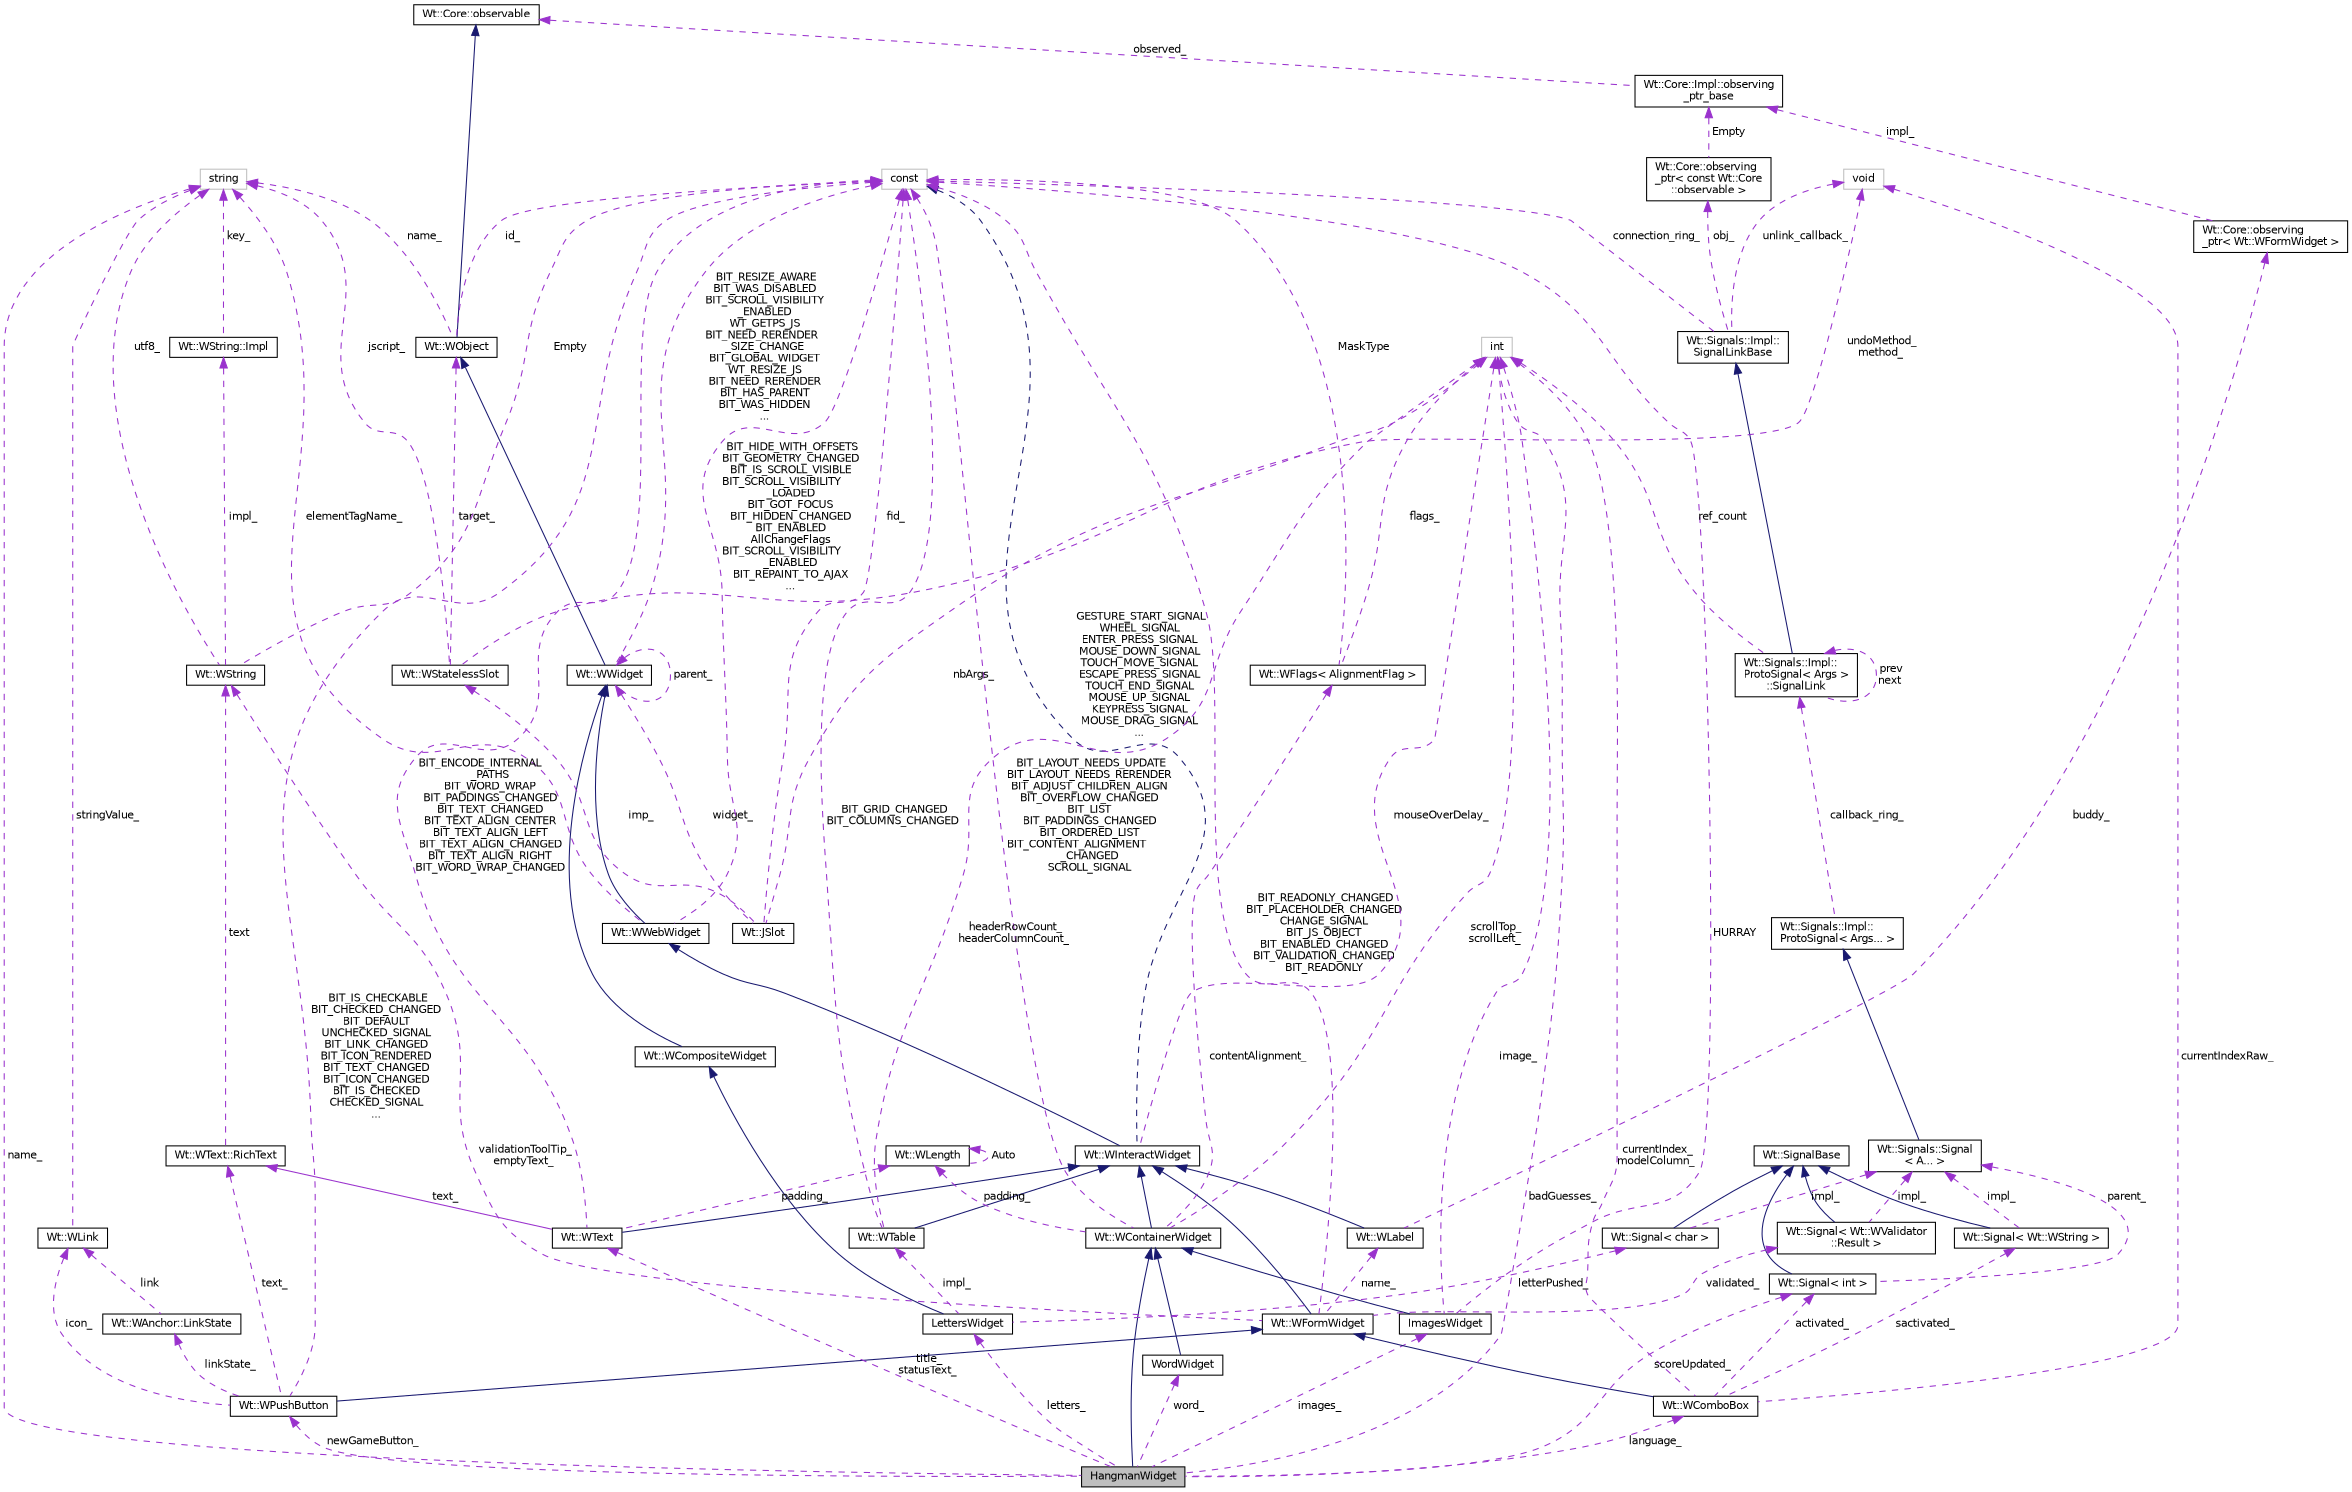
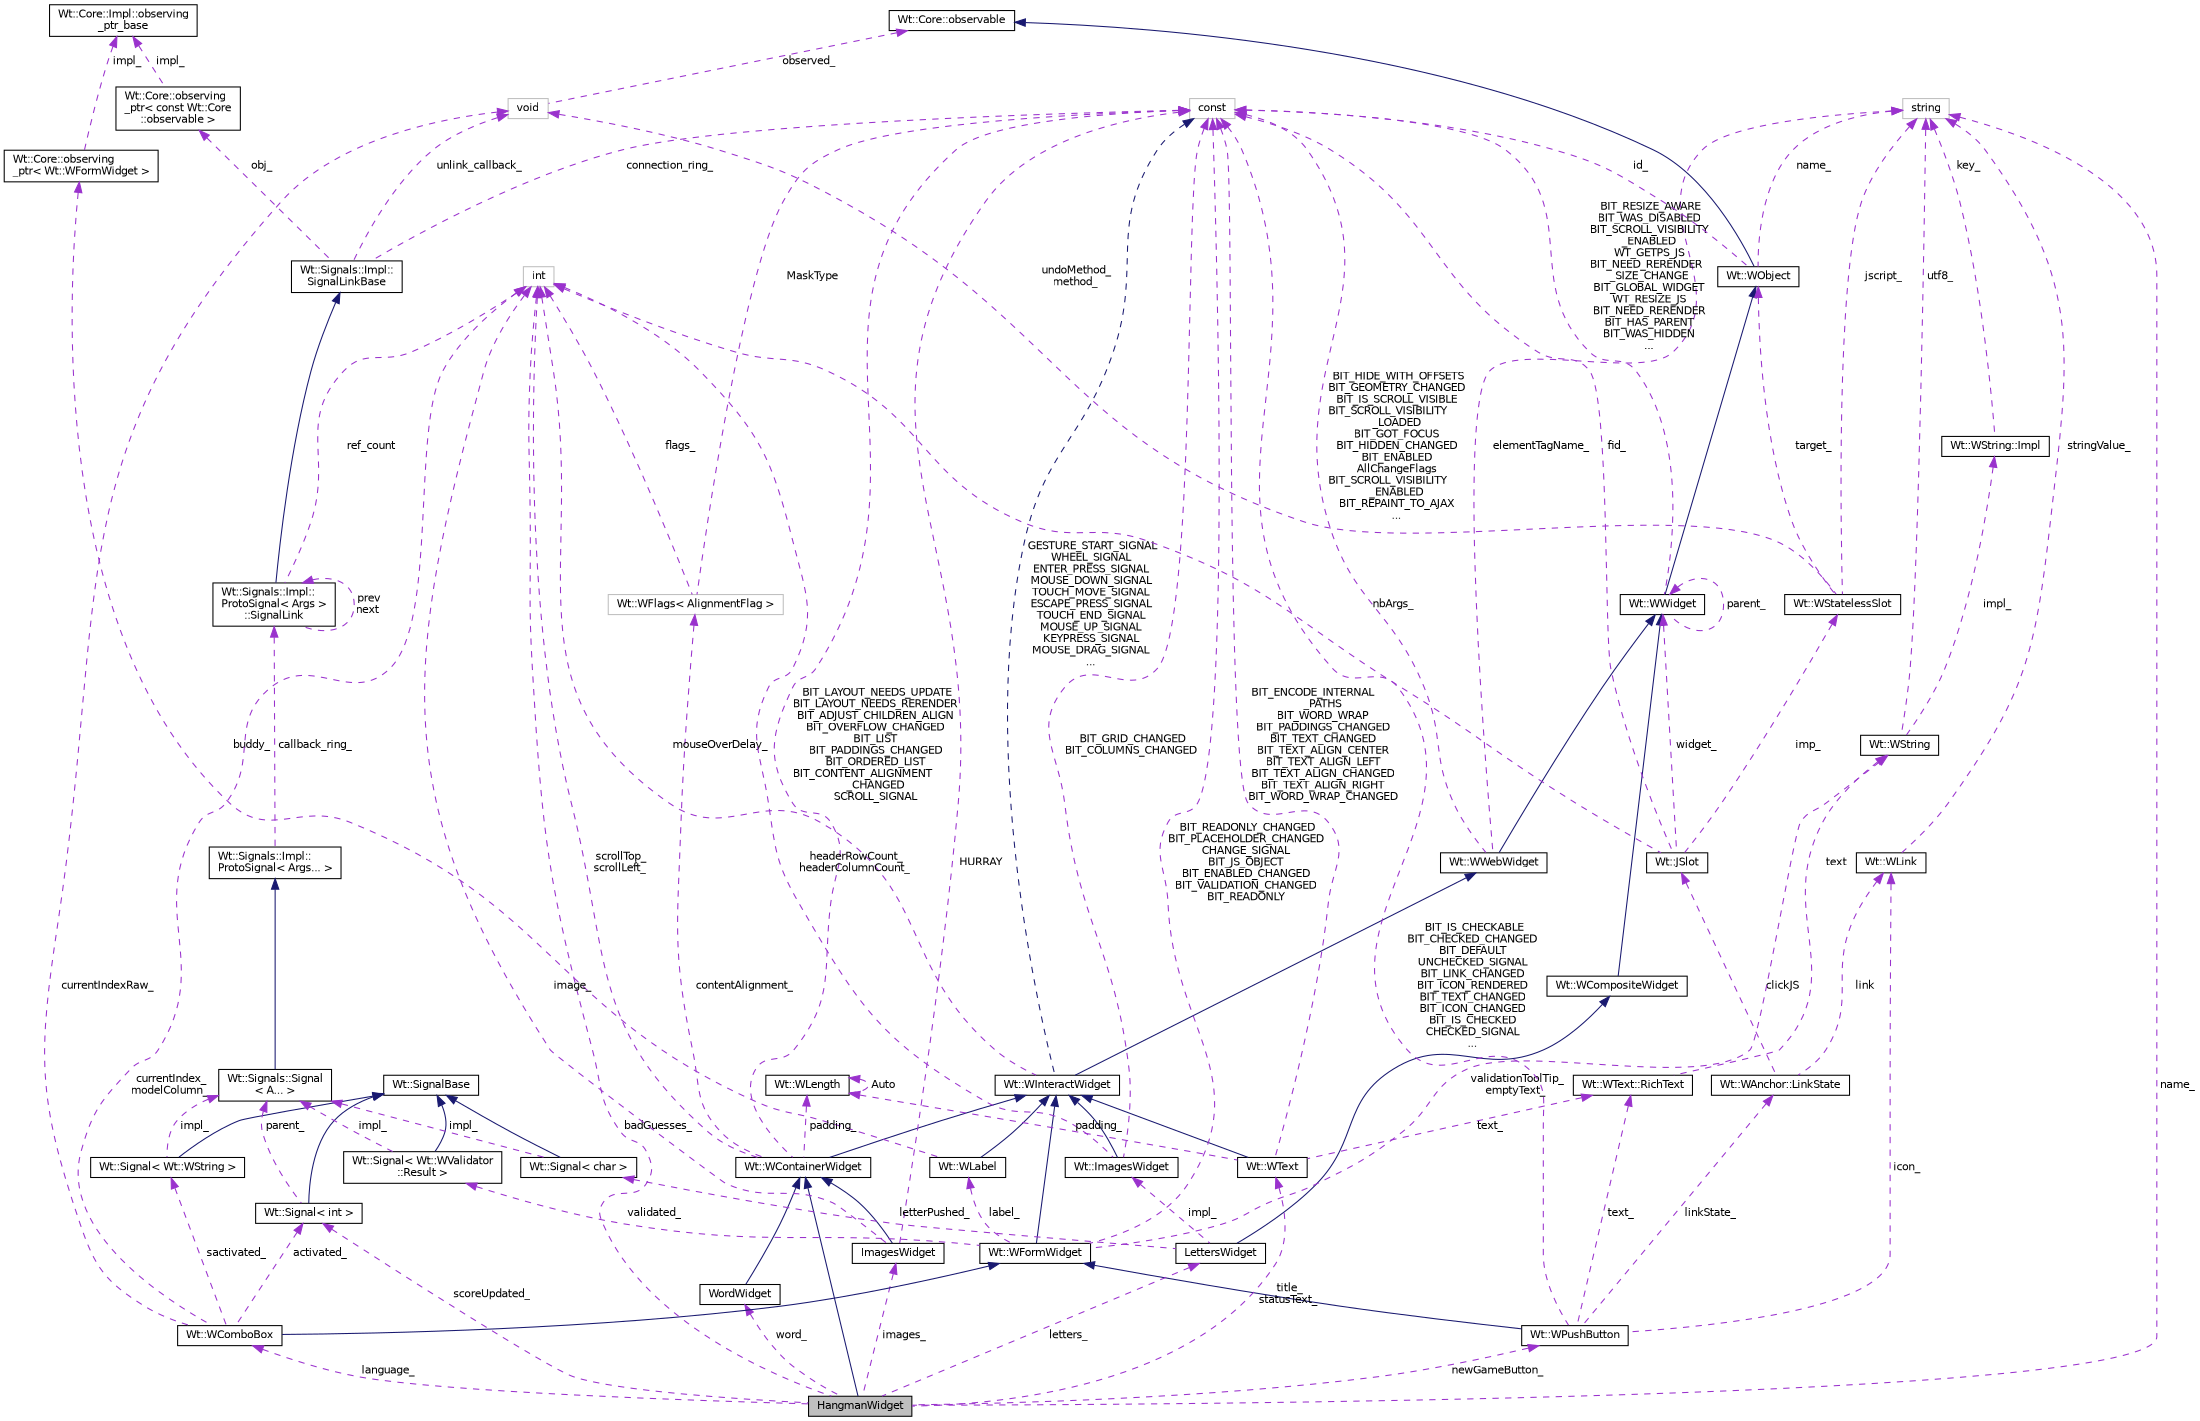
(1092, 53) -> (723, 68)
(1727, 132) -> (169, 62)
(524, 363) -> none
(1338, 675) -> (696, 605)
none -> (1731, 979)
(414, 1199) -> (1445, 1128)
(887, 1238) -> (1122, 1167)
(1377, 1284) -> (1003, 1213)
